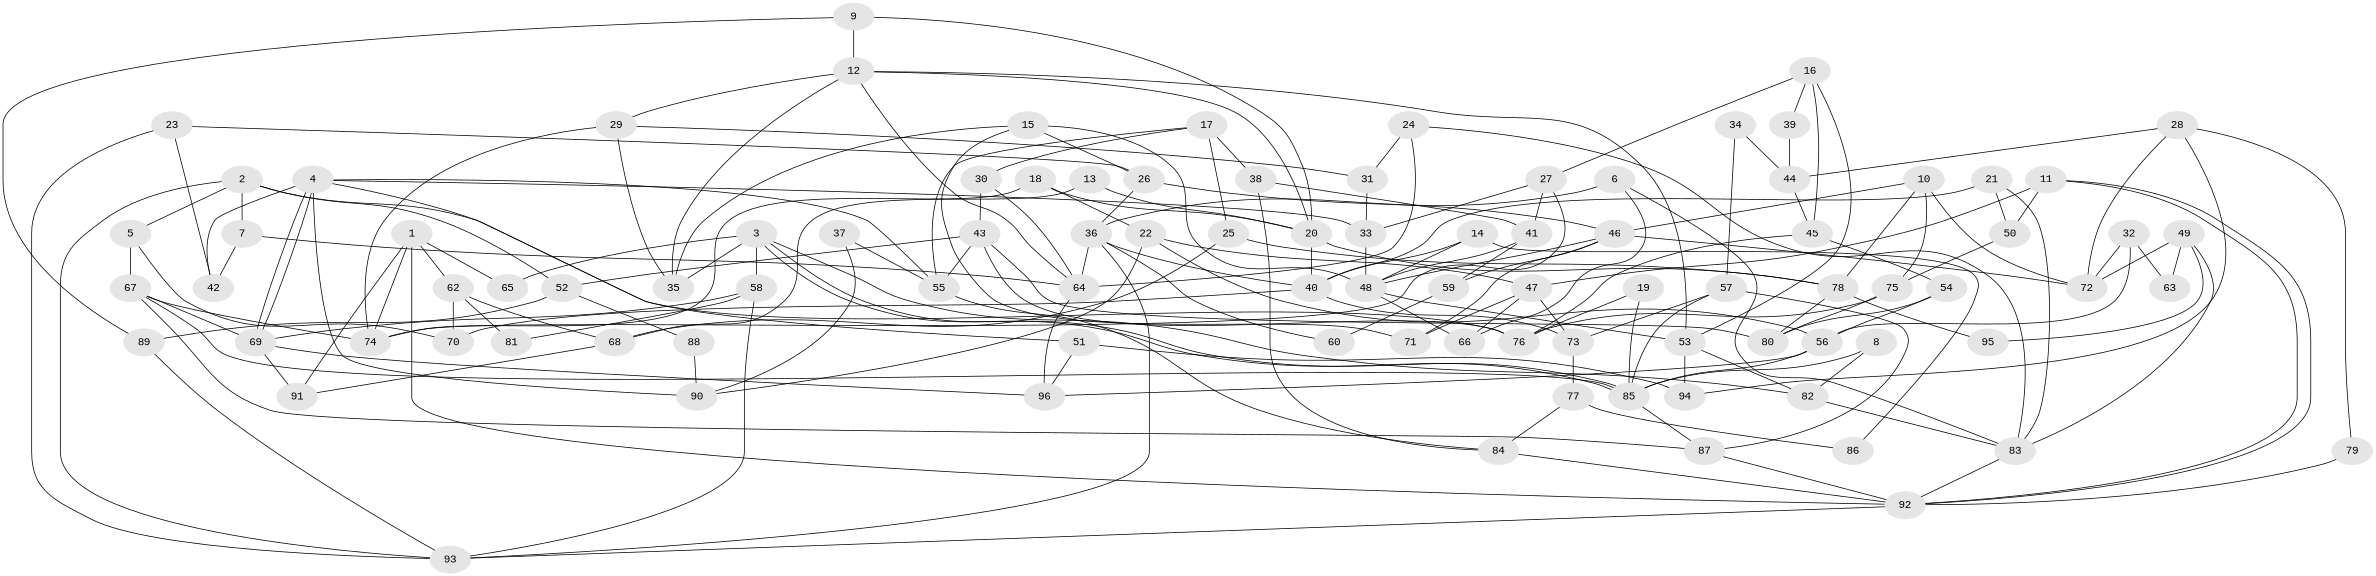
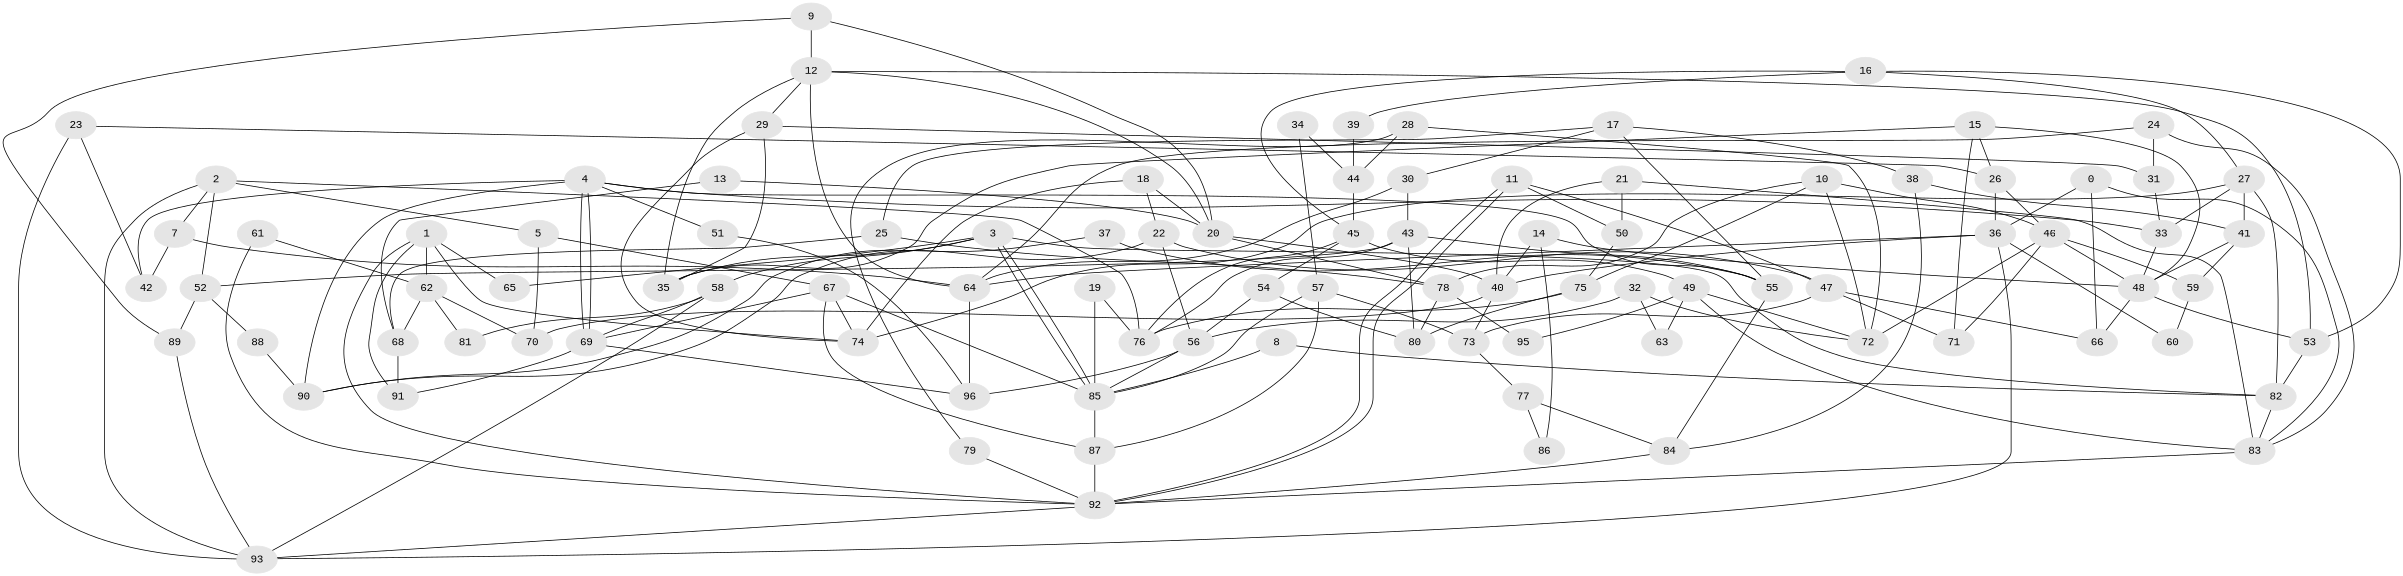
(1615, 179) -> (2091, 179)
none -> (258, 234)
none -> (1521, 261)
none -> (2278, 285)
(1685, 397) -> none
